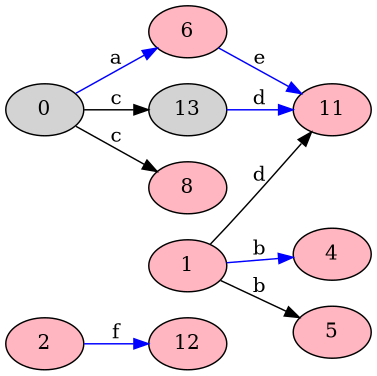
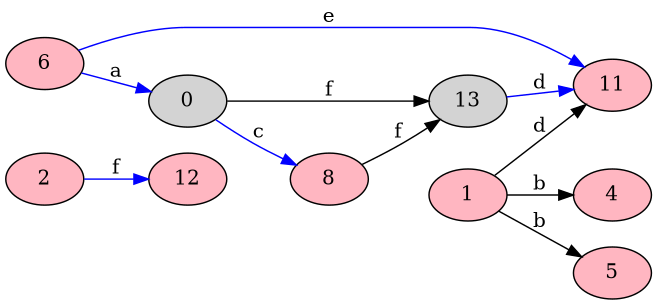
(110, 74) -> (109, 80)
(116, 99) -> (329, 90)
(110, 145) -> (249, 141)
none -> (396, 147)
(253, 261) -> (533, 195)
